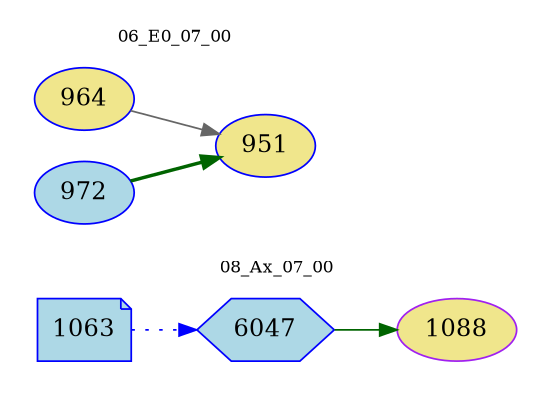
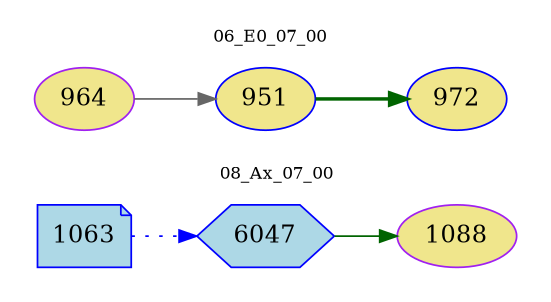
(84, 99) -> (84, 99)
(166, 172) -> (352, 99)
(84, 193) -> (457, 99)
